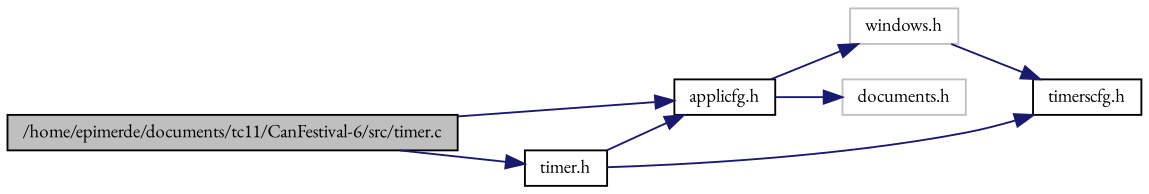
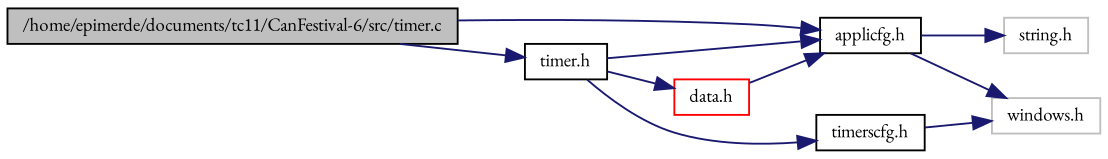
(987, 58) -> (949, 125)
none -> (712, 97)
(904, 97) -> (1046, 35)
